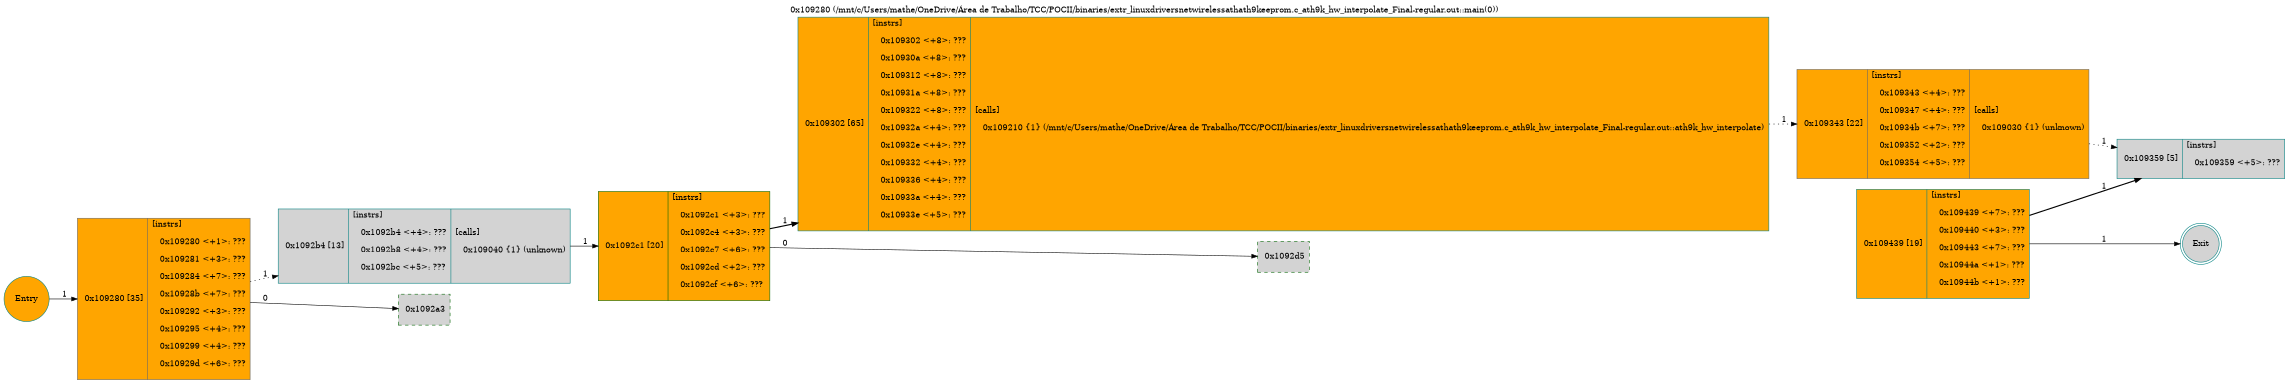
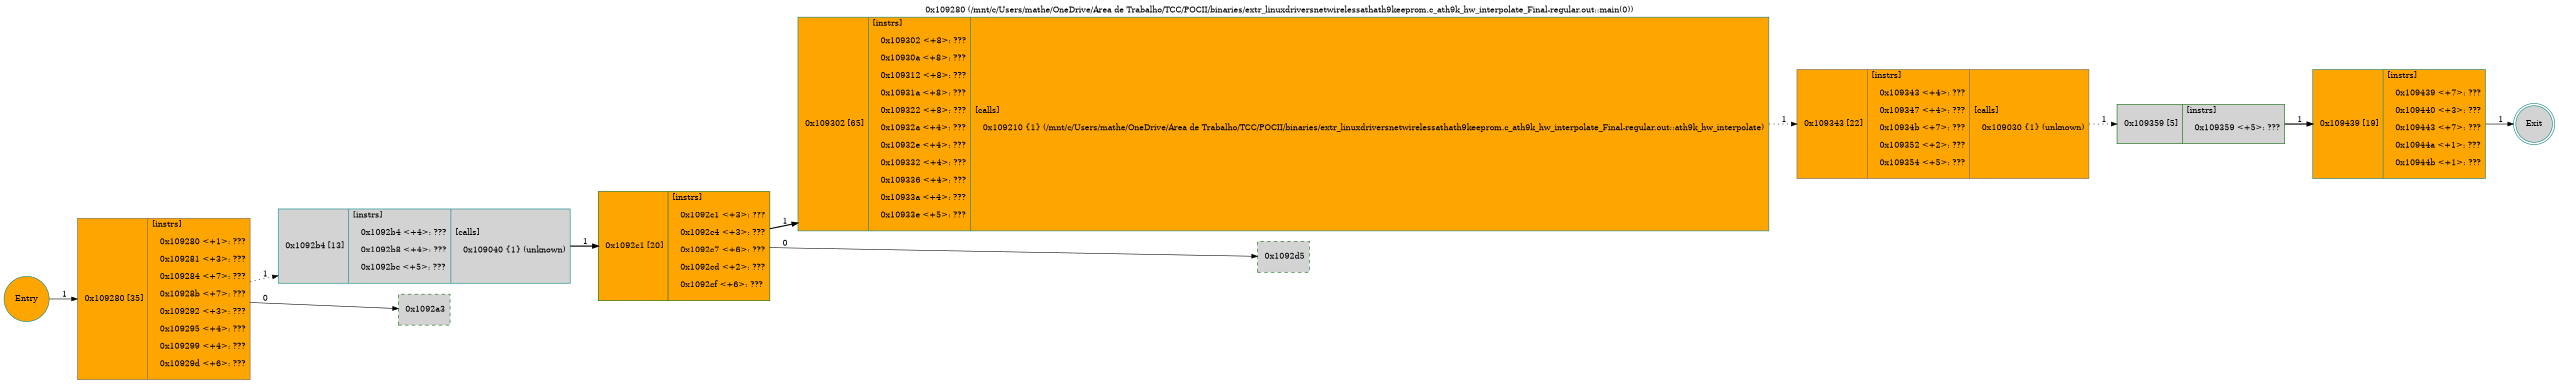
(2201, 159) -> (2201, 124)
(2082, 198) -> (2296, 124)
(581, 246) -> (581, 246)
